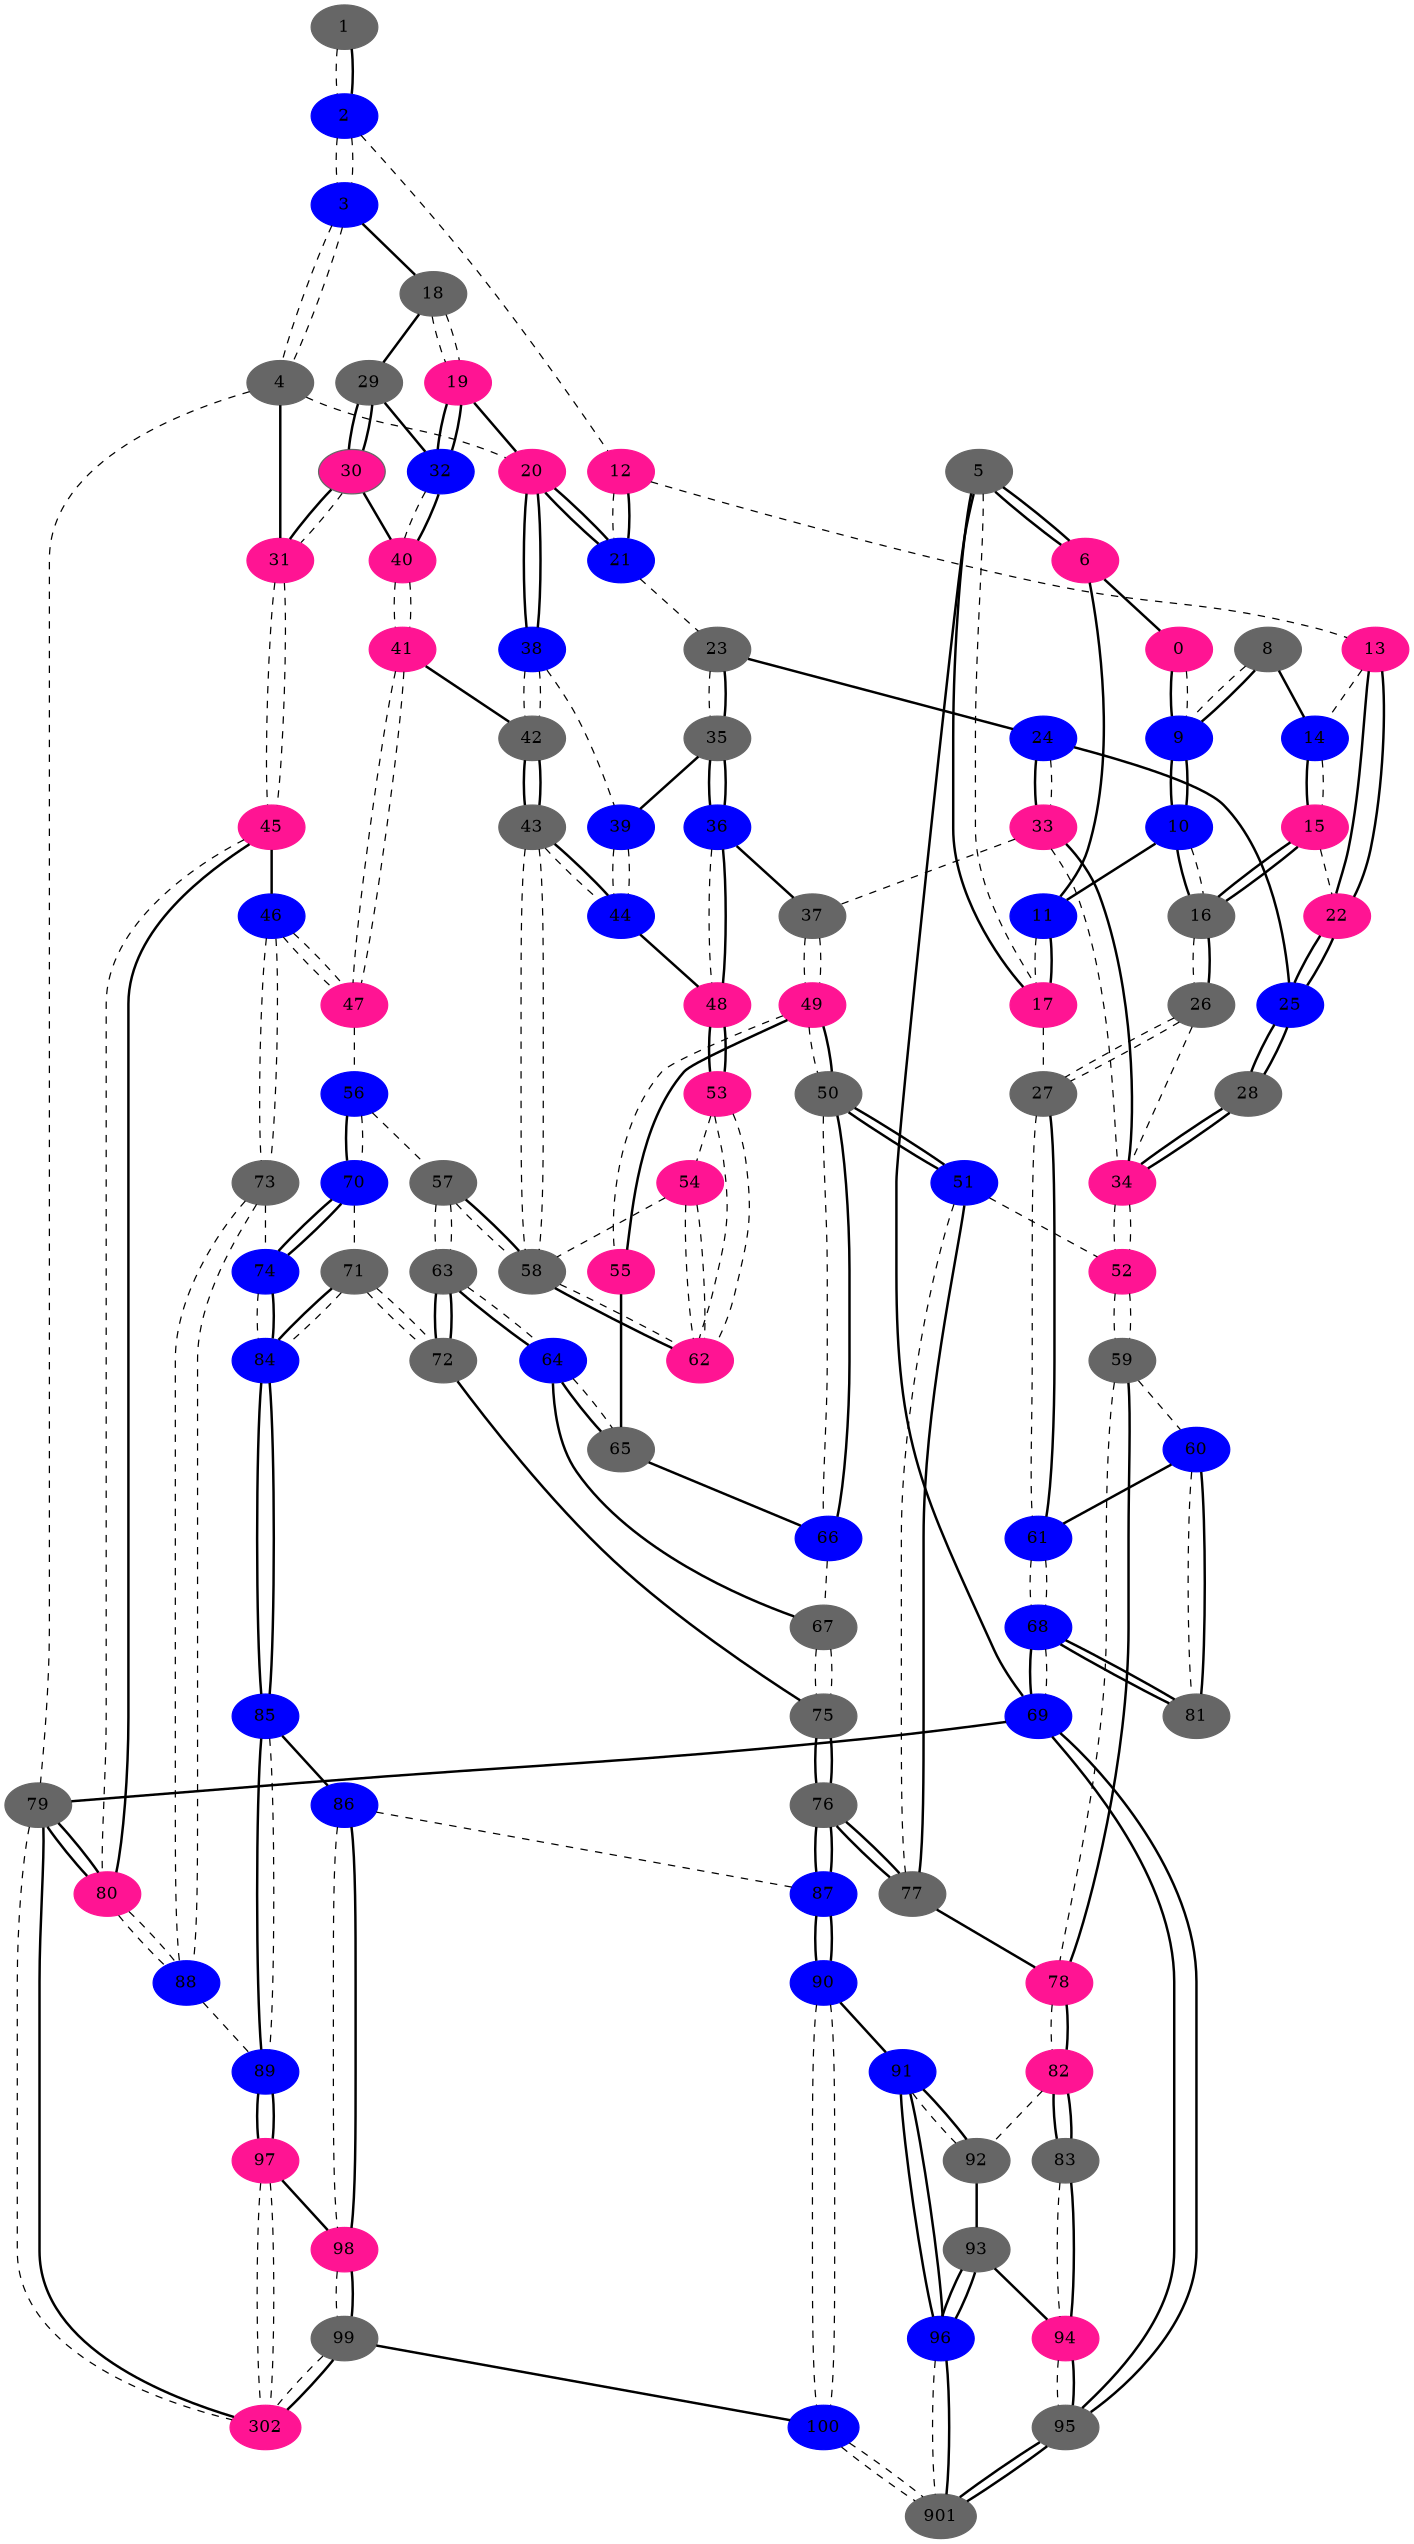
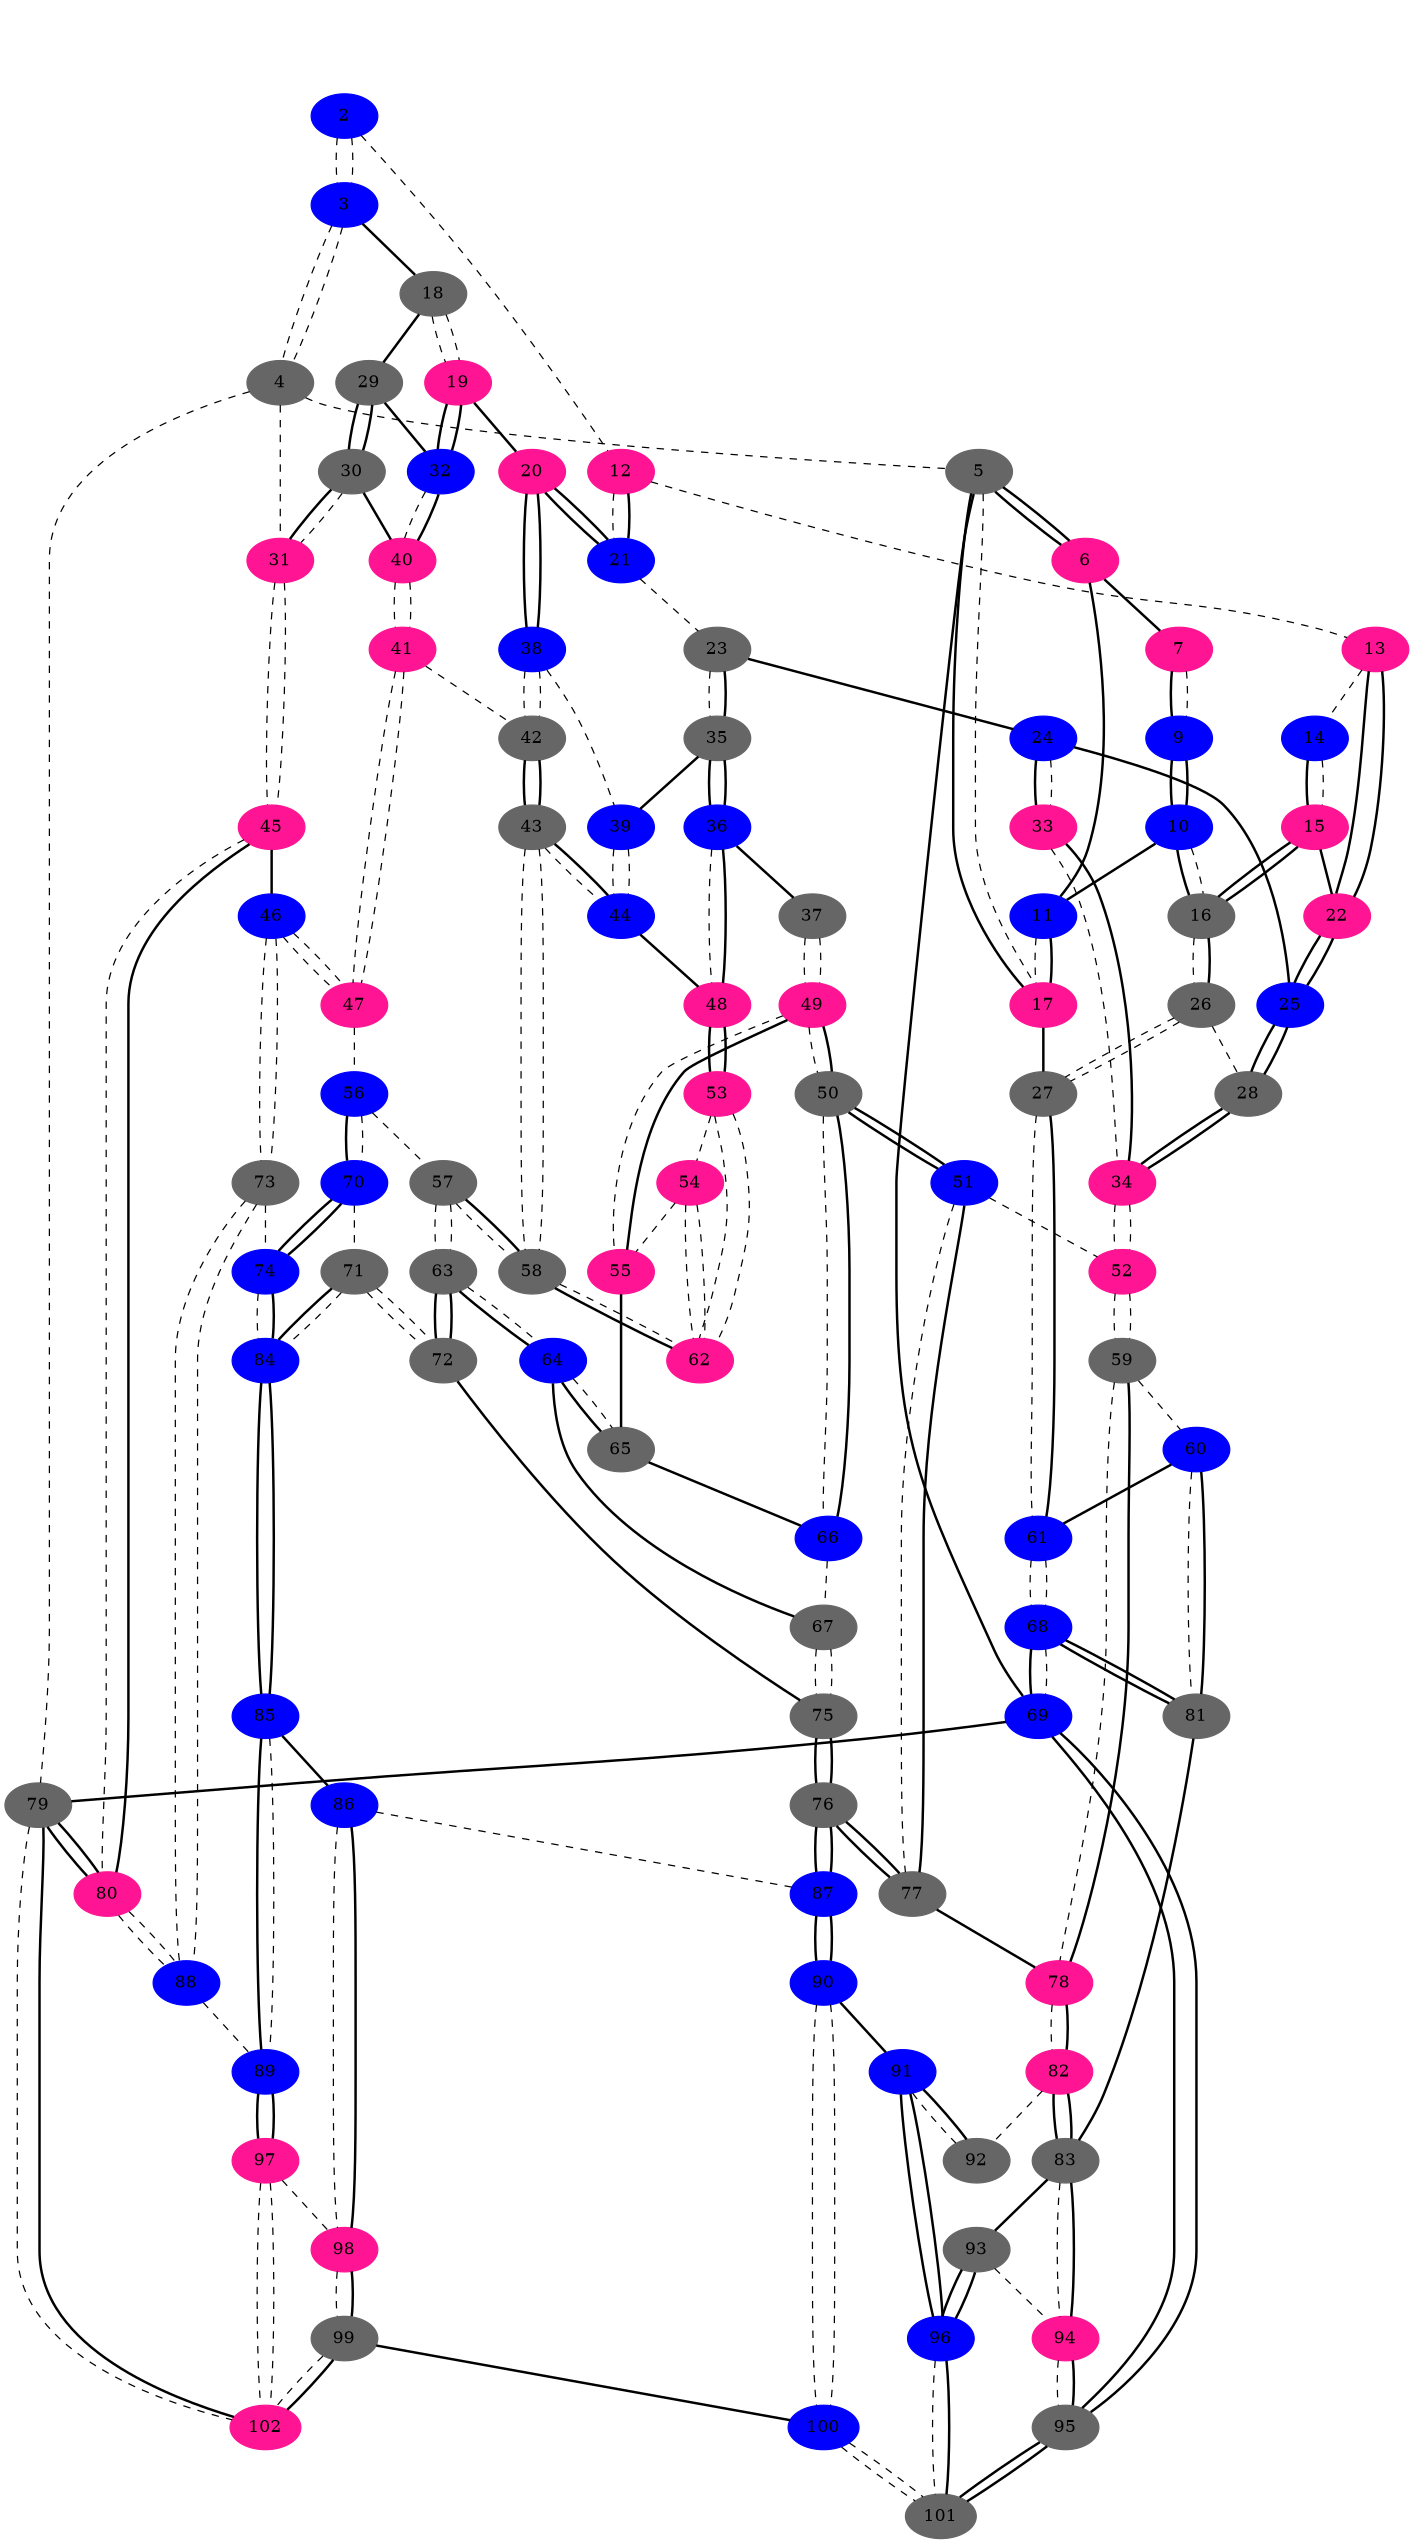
(344, 27) -> none
(391, 424) -> (624, 446)
(280, 472) -> (280, 472)
(352, 472) -> (352, 472)
(1179, 649) -> (1179, 649)
(1268, 649) -> none
(467, 694) -> (467, 694)
(937, 868) -> none
(1326, 872) -> (1326, 872)
(1043, 1050) -> (1043, 1050)
(1162, 1094) -> (1225, 1050)
(606, 1230) -> (656, 1227)
none -> (1152, 1944)
(305, 2205) -> (305, 2205)
(977, 2205) -> (1021, 2205)
(1021, 2294) -> (1021, 2294)
(265, 2427) -> (265, 2427)
(941, 2516) -> (941, 2516)
